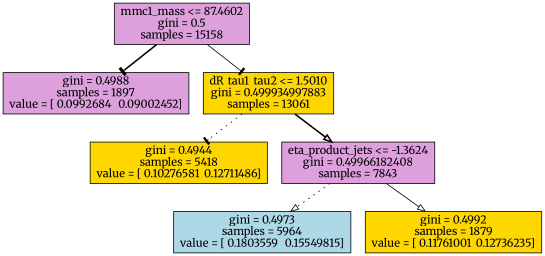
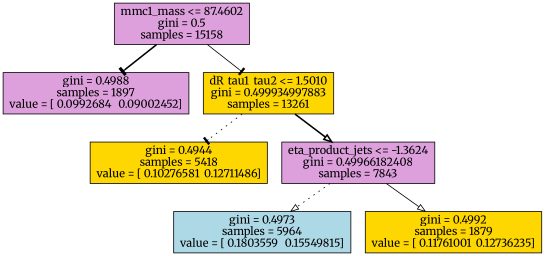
(269, 93) -> (269, 93)
